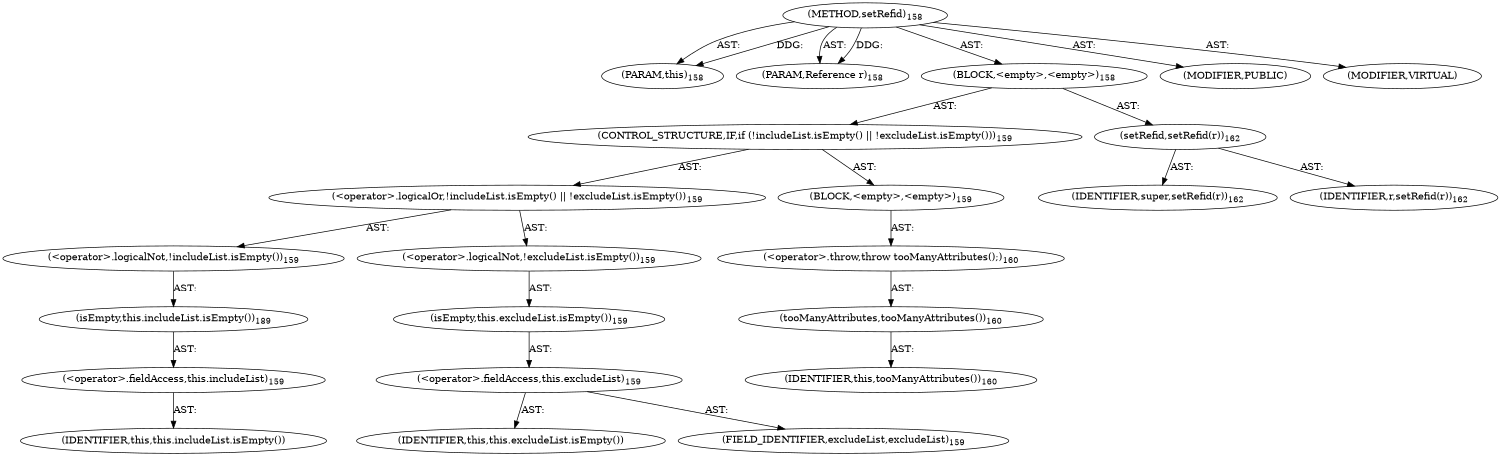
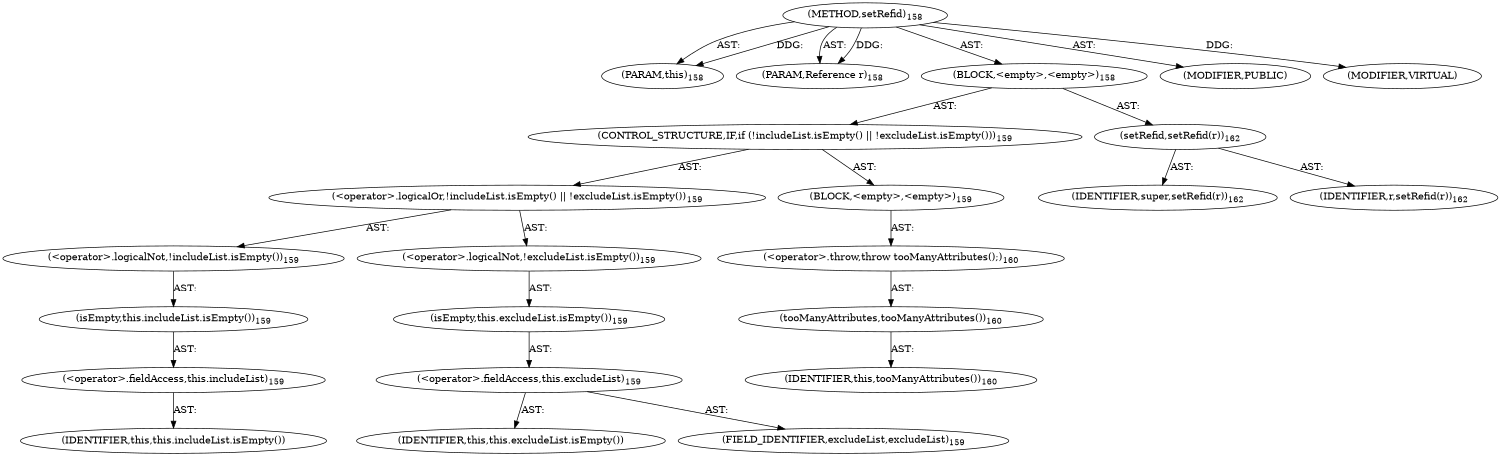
(1219, 46) -> (1221, 46)
(263, 318) -> (263, 318)
